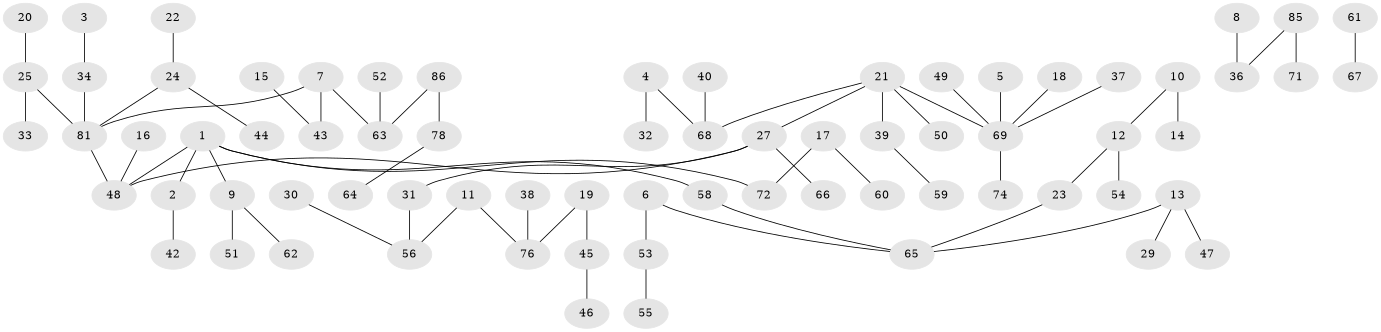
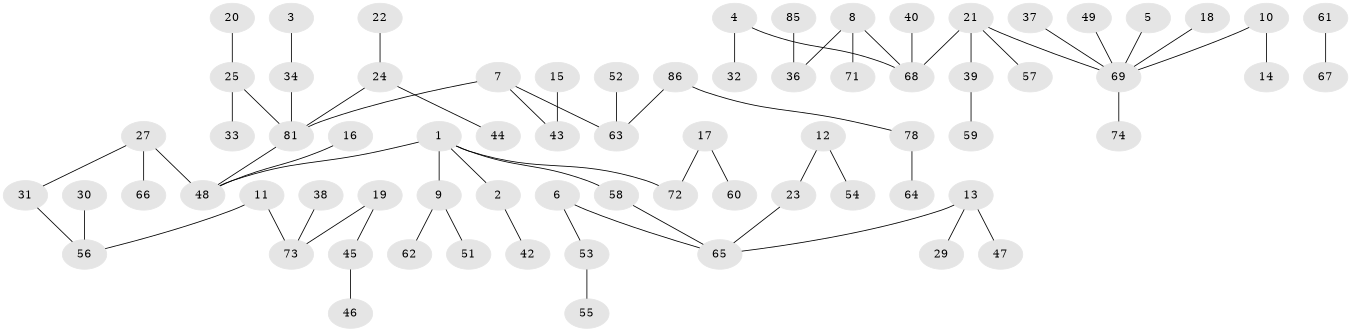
none -> (882, 48)
(1296, 48) -> (853, 48)
(823, 107) -> none
(1148, 107) -> (1194, 50)
(941, 136) -> (1030, 77)
(528, 254) -> (291, 254)
